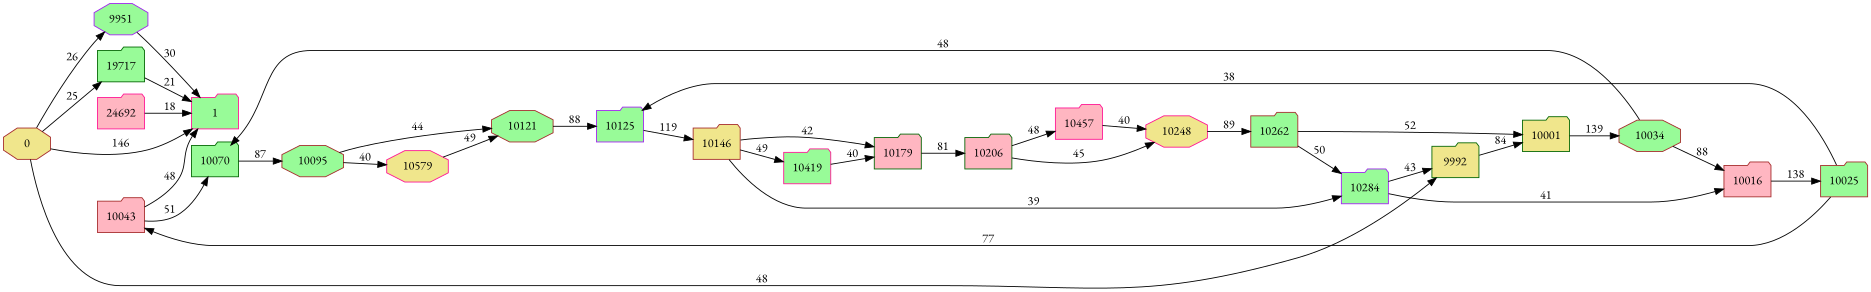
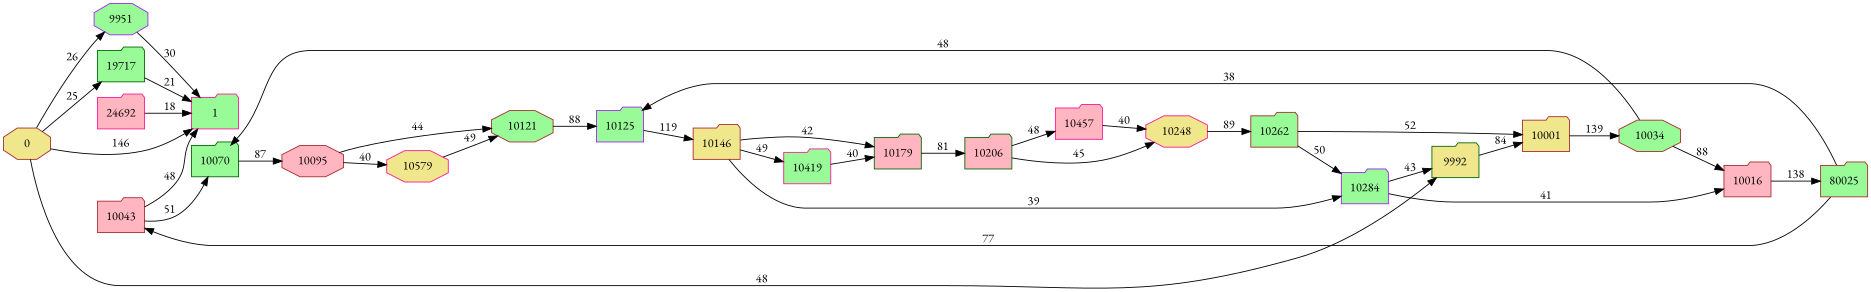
(1546, 136) -> (1546, 136)
(313, 161) -> (313, 161)
(1844, 181) -> (1844, 181)
